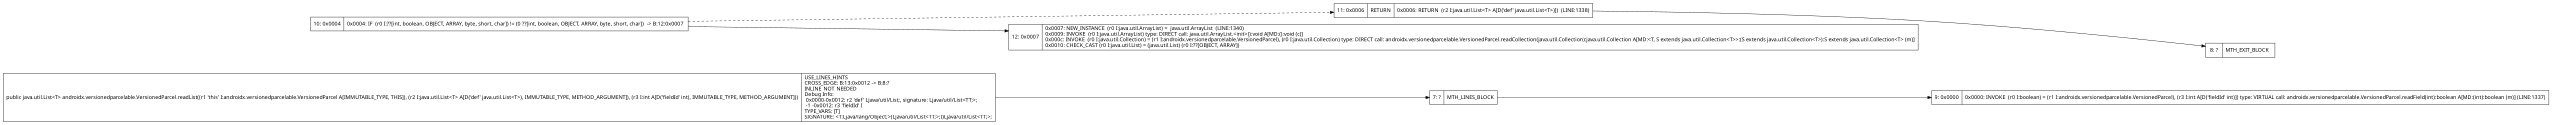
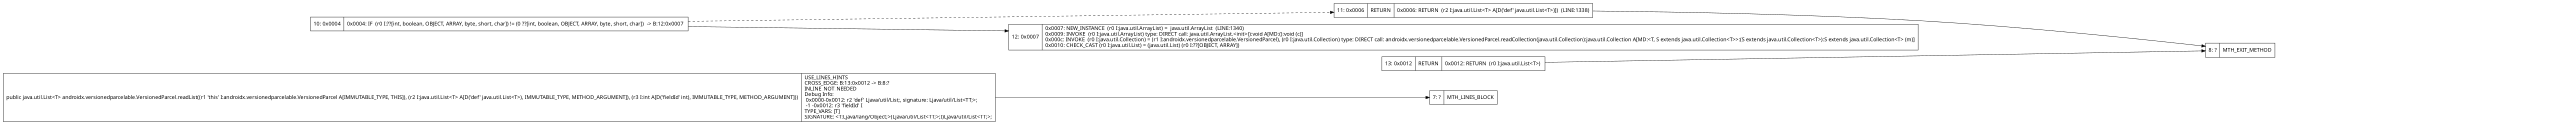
(2247, 50) -> (2247, 50)
none -> (1463, 64)
(2240, 98) -> none
